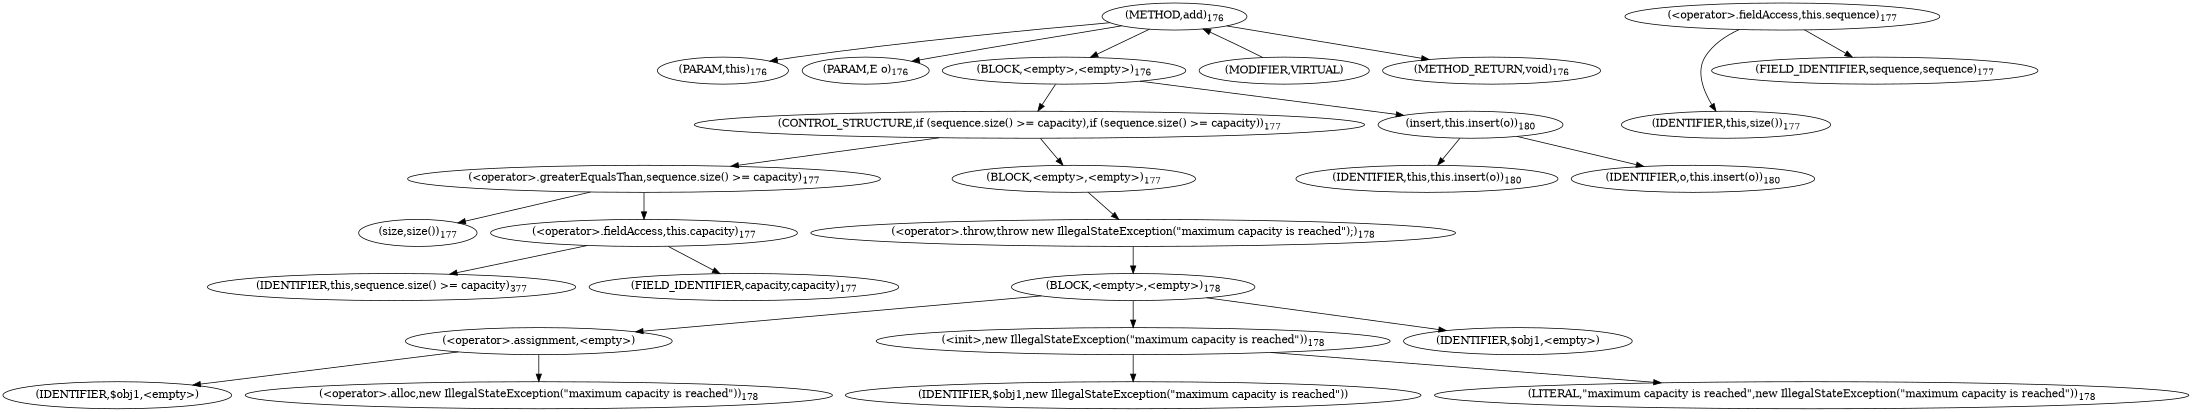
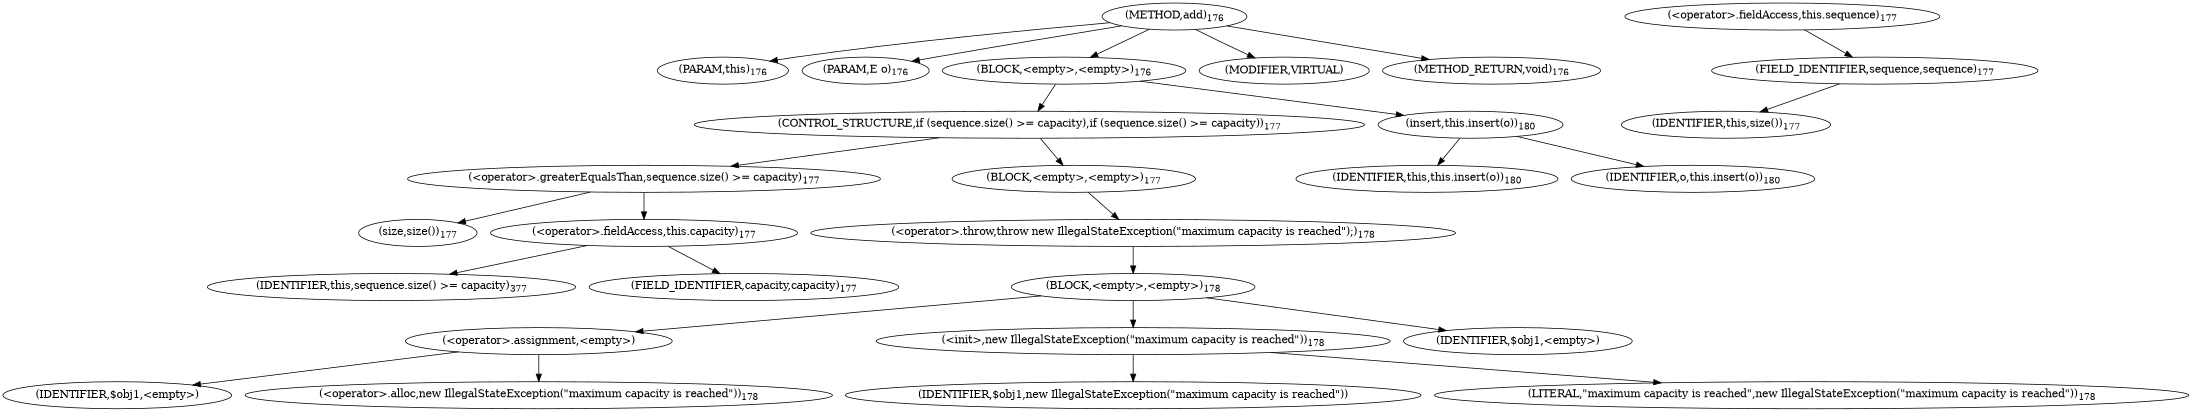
(1237, 45) -> (1222, 42)
(1704, 60) -> (1803, 97)
